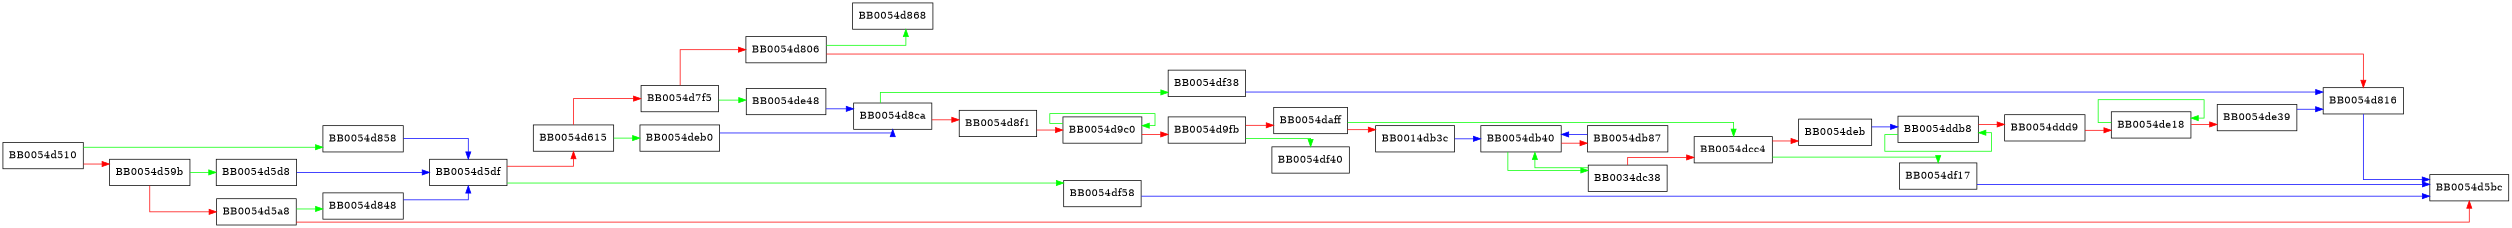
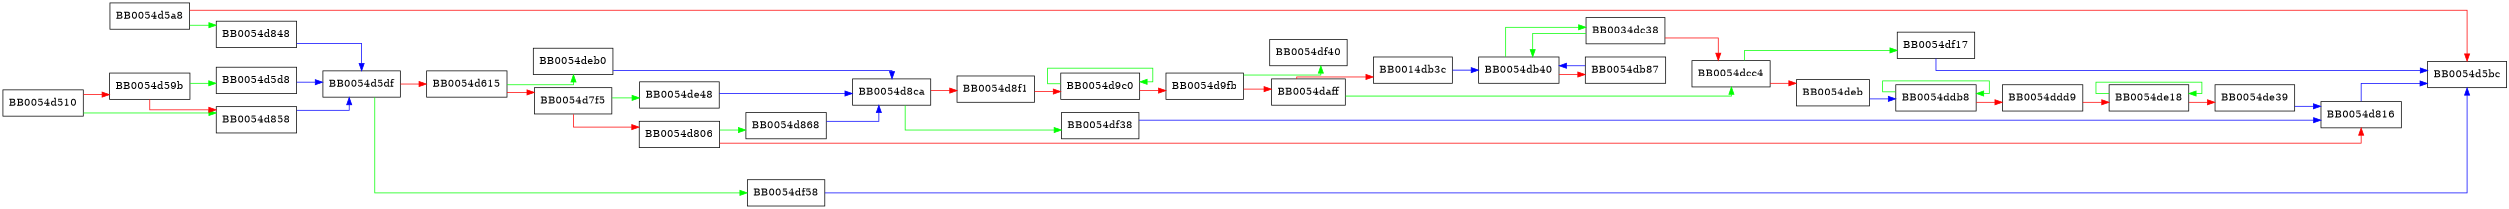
none -> (857, 121)
(166, 212) -> (174, 110)
